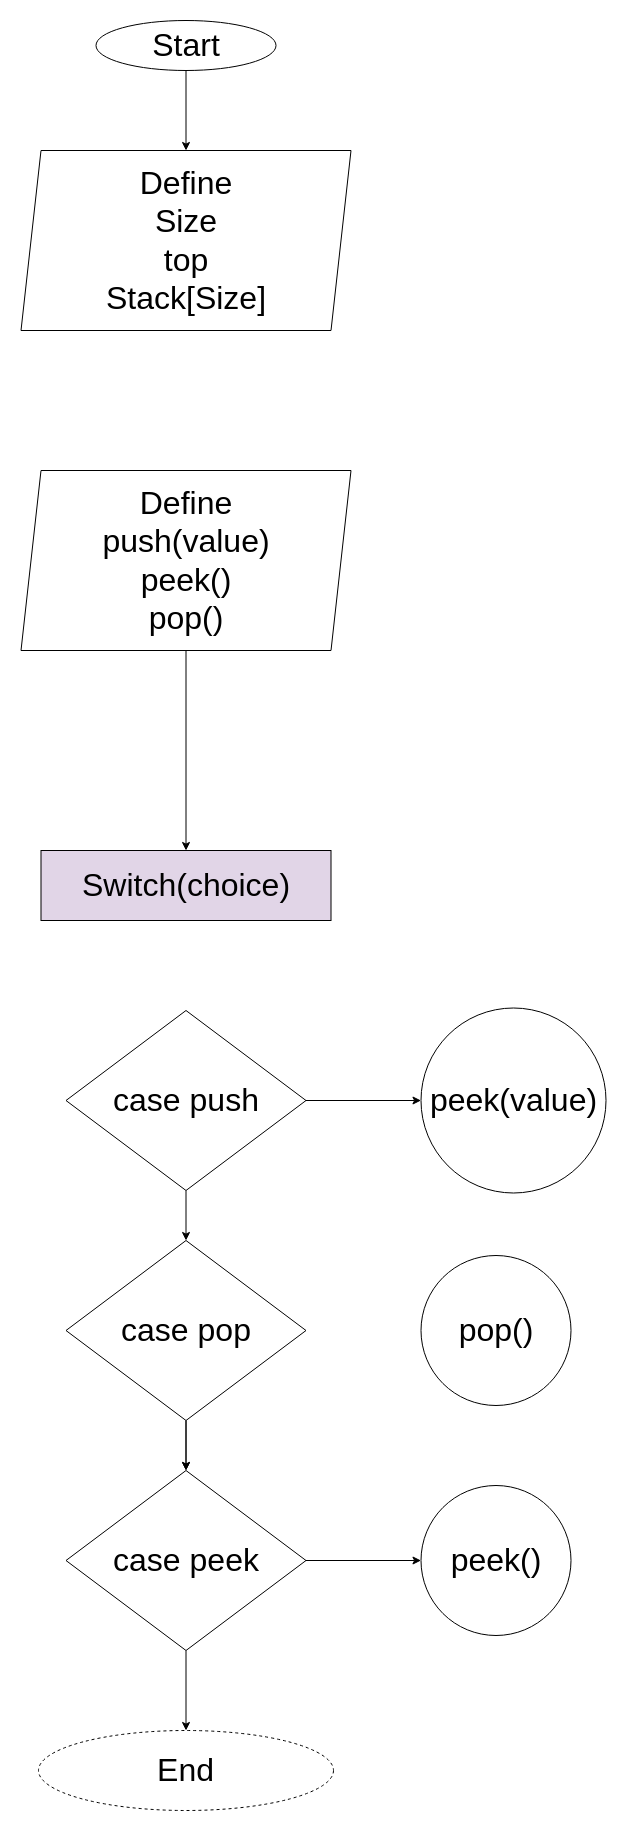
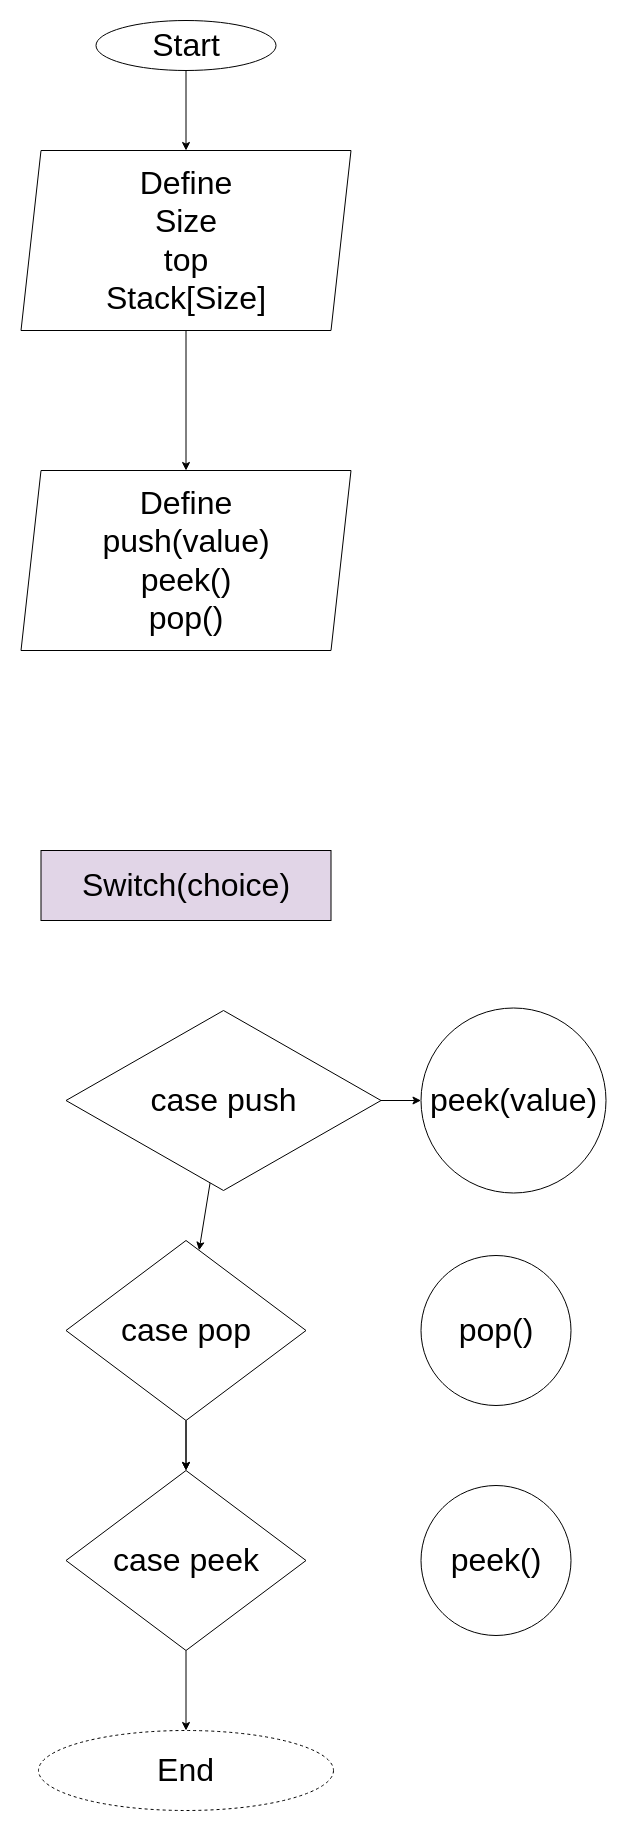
none -> (186, 397)
(186, 747) -> none
(186, 1101) -> (224, 1101)
(360, 1561) -> none
